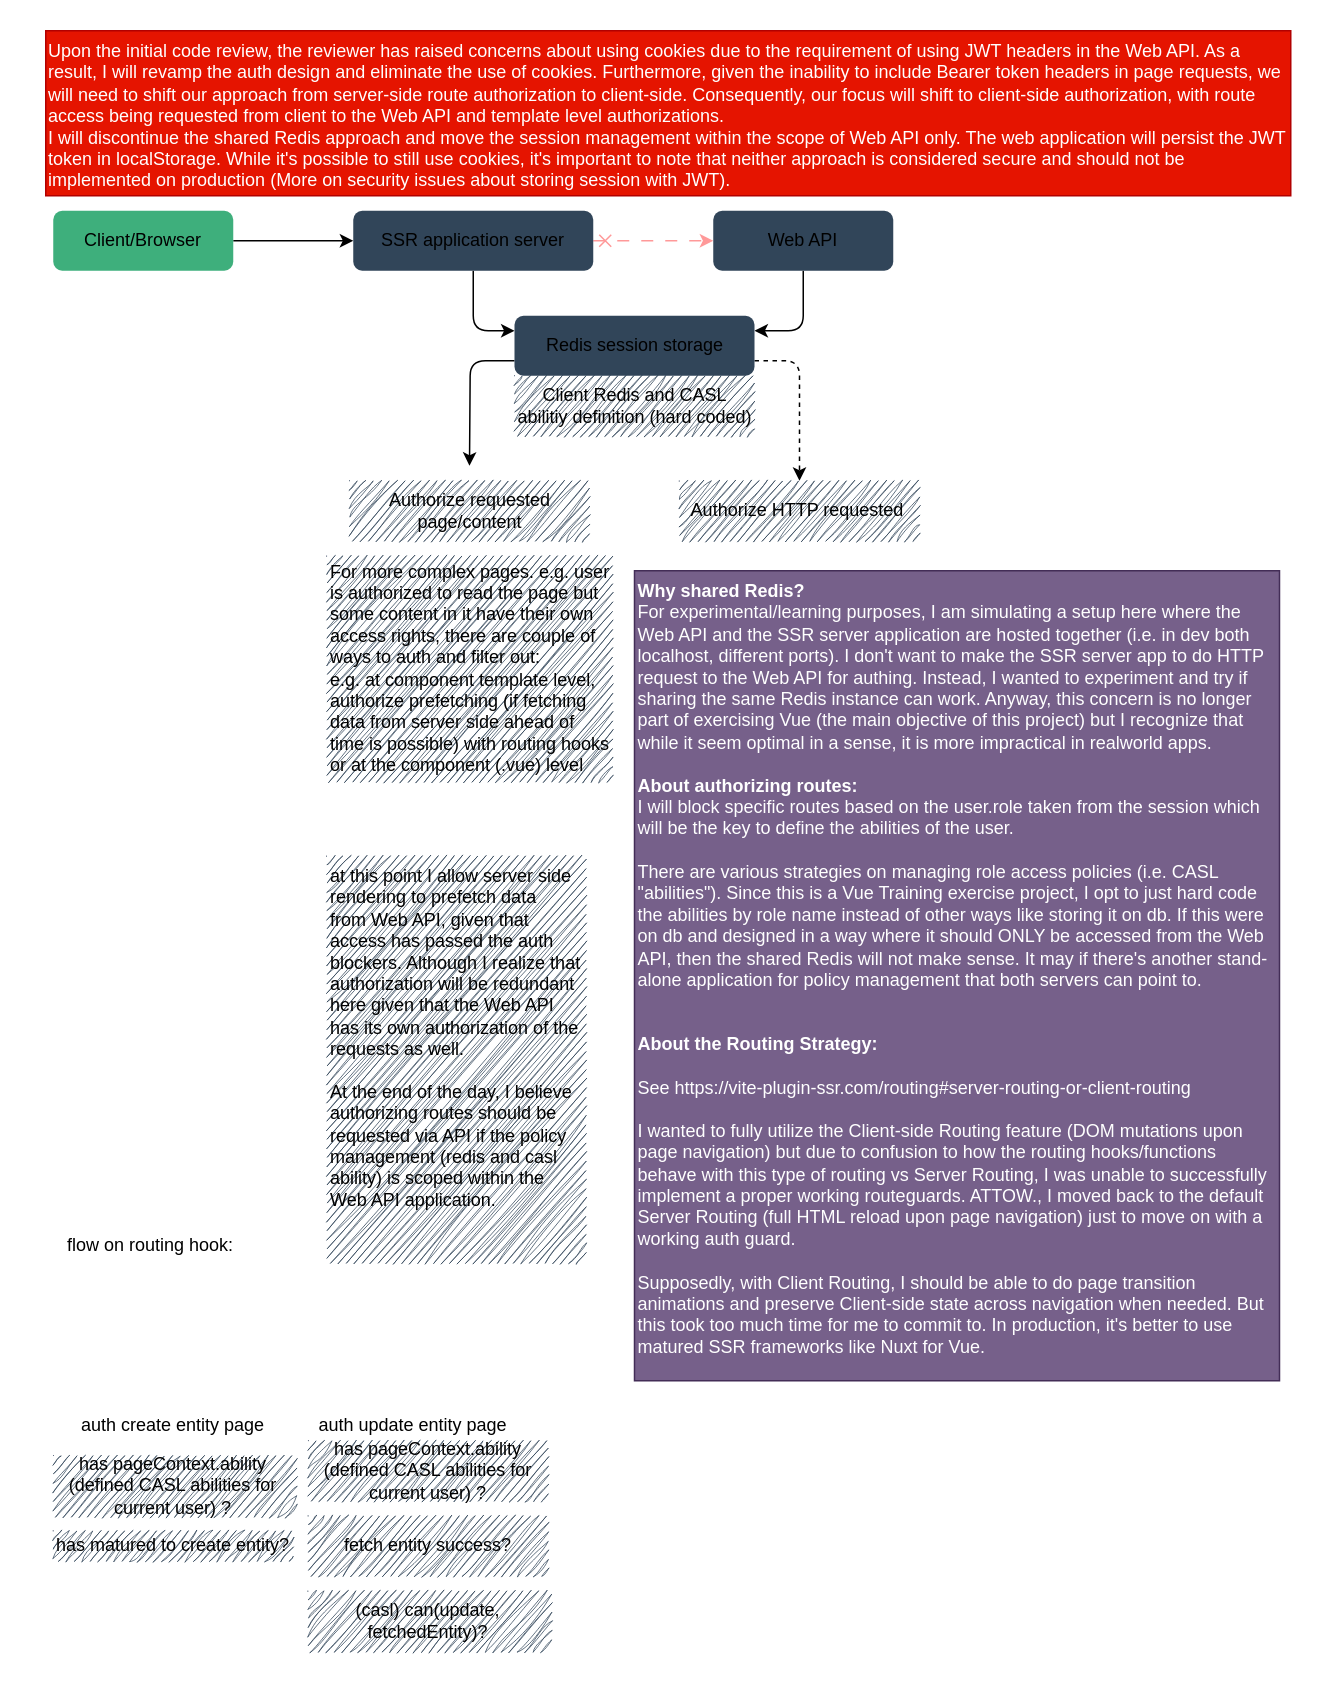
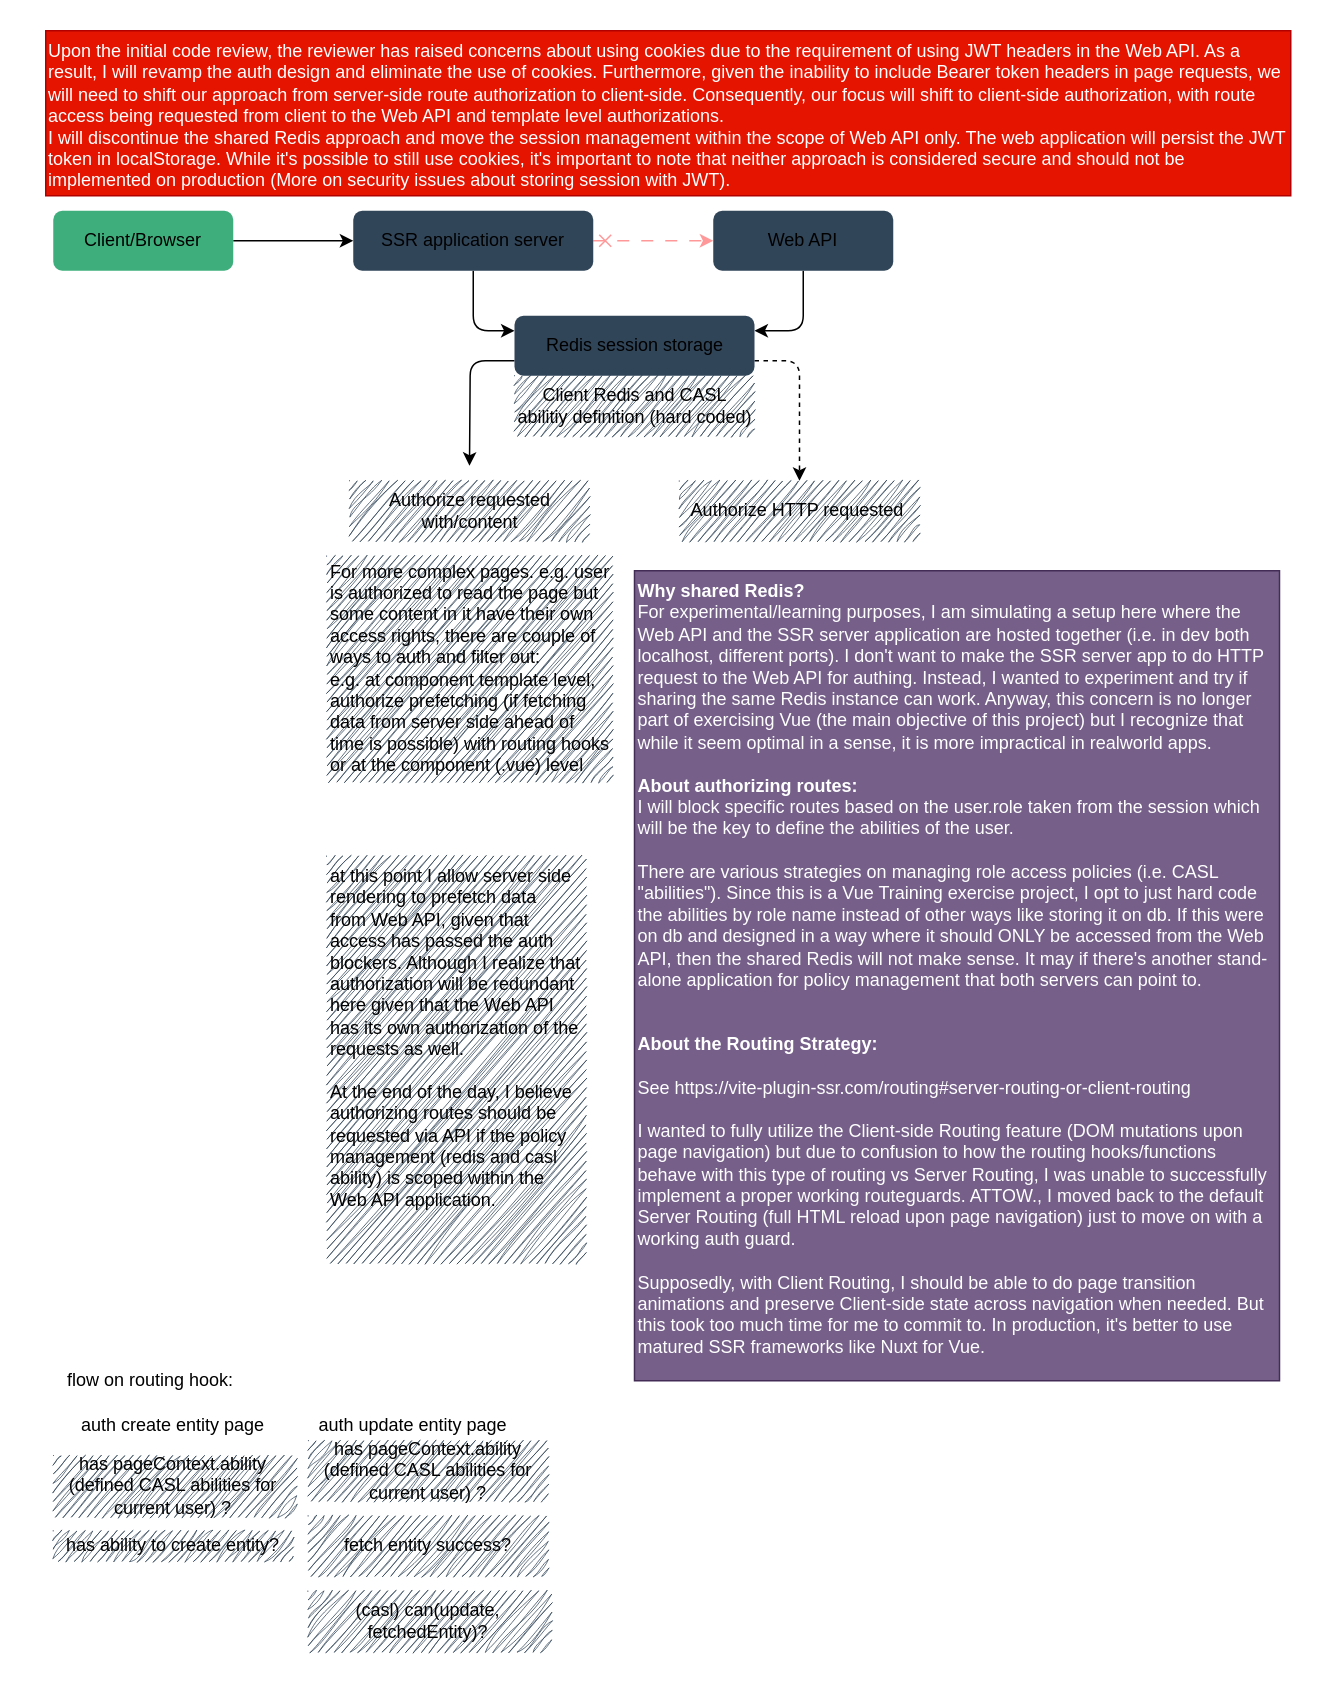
(470, 511) -> (470, 511)
(151, 1246) -> (151, 1381)
(173, 1546) -> (173, 1546)
